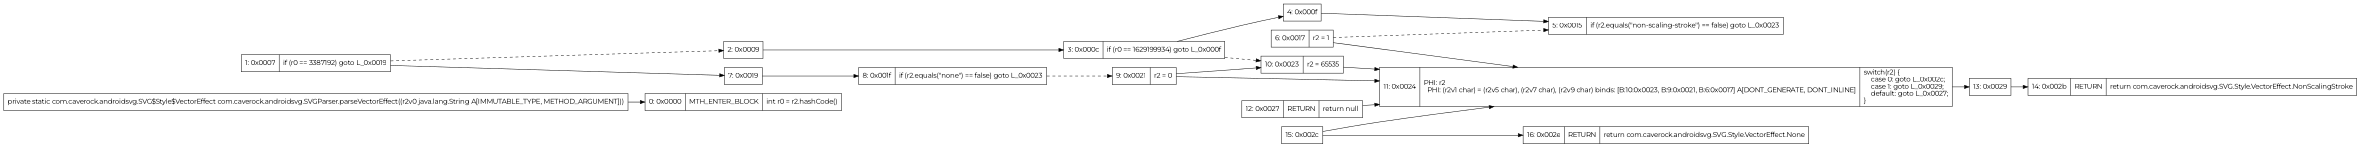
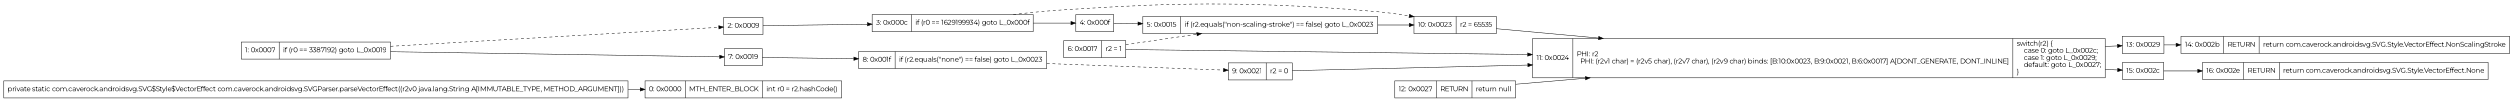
(1216, 71) -> (1393, 25)
(1406, 118) -> (2111, 70)
